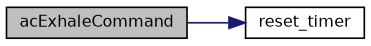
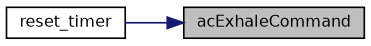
(208, 23) -> (146, 23)
